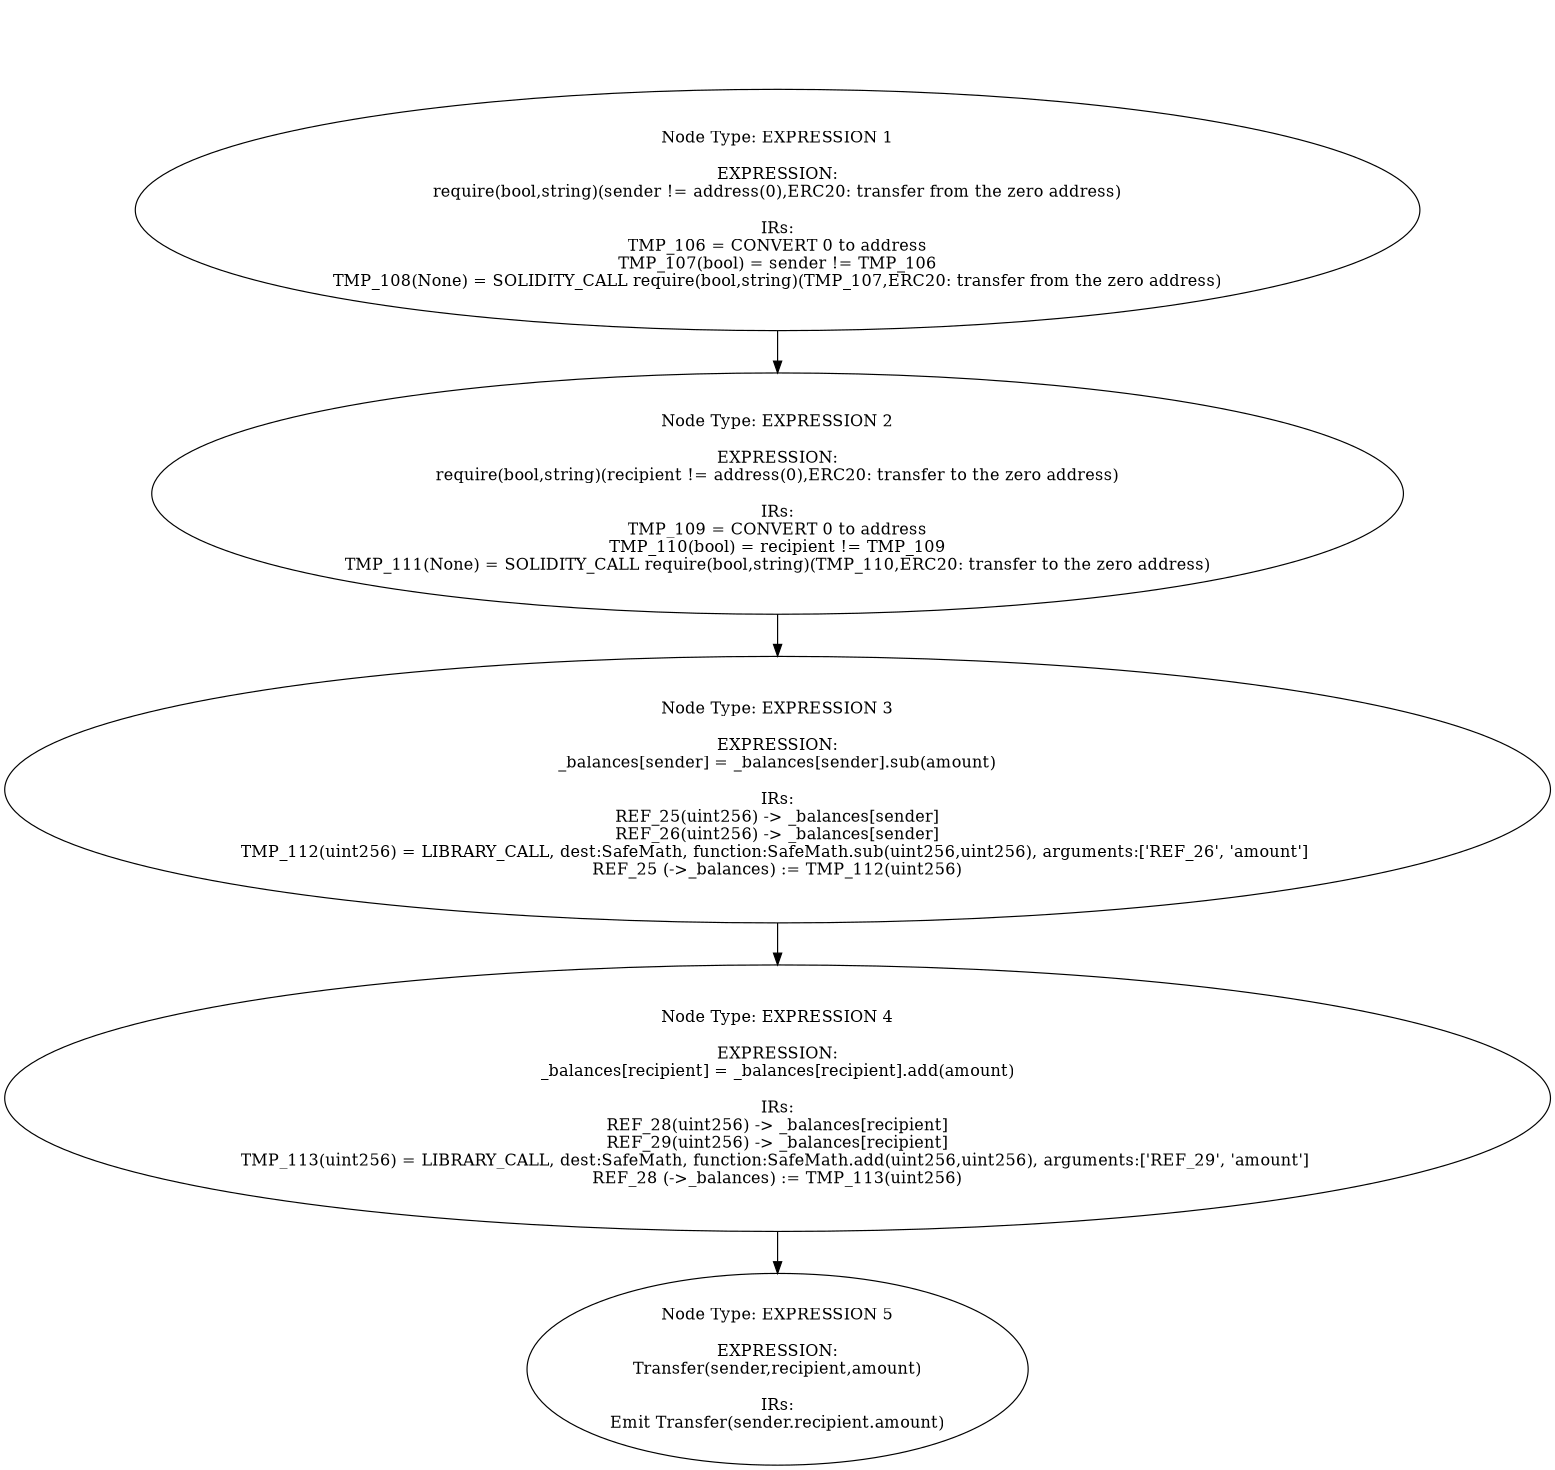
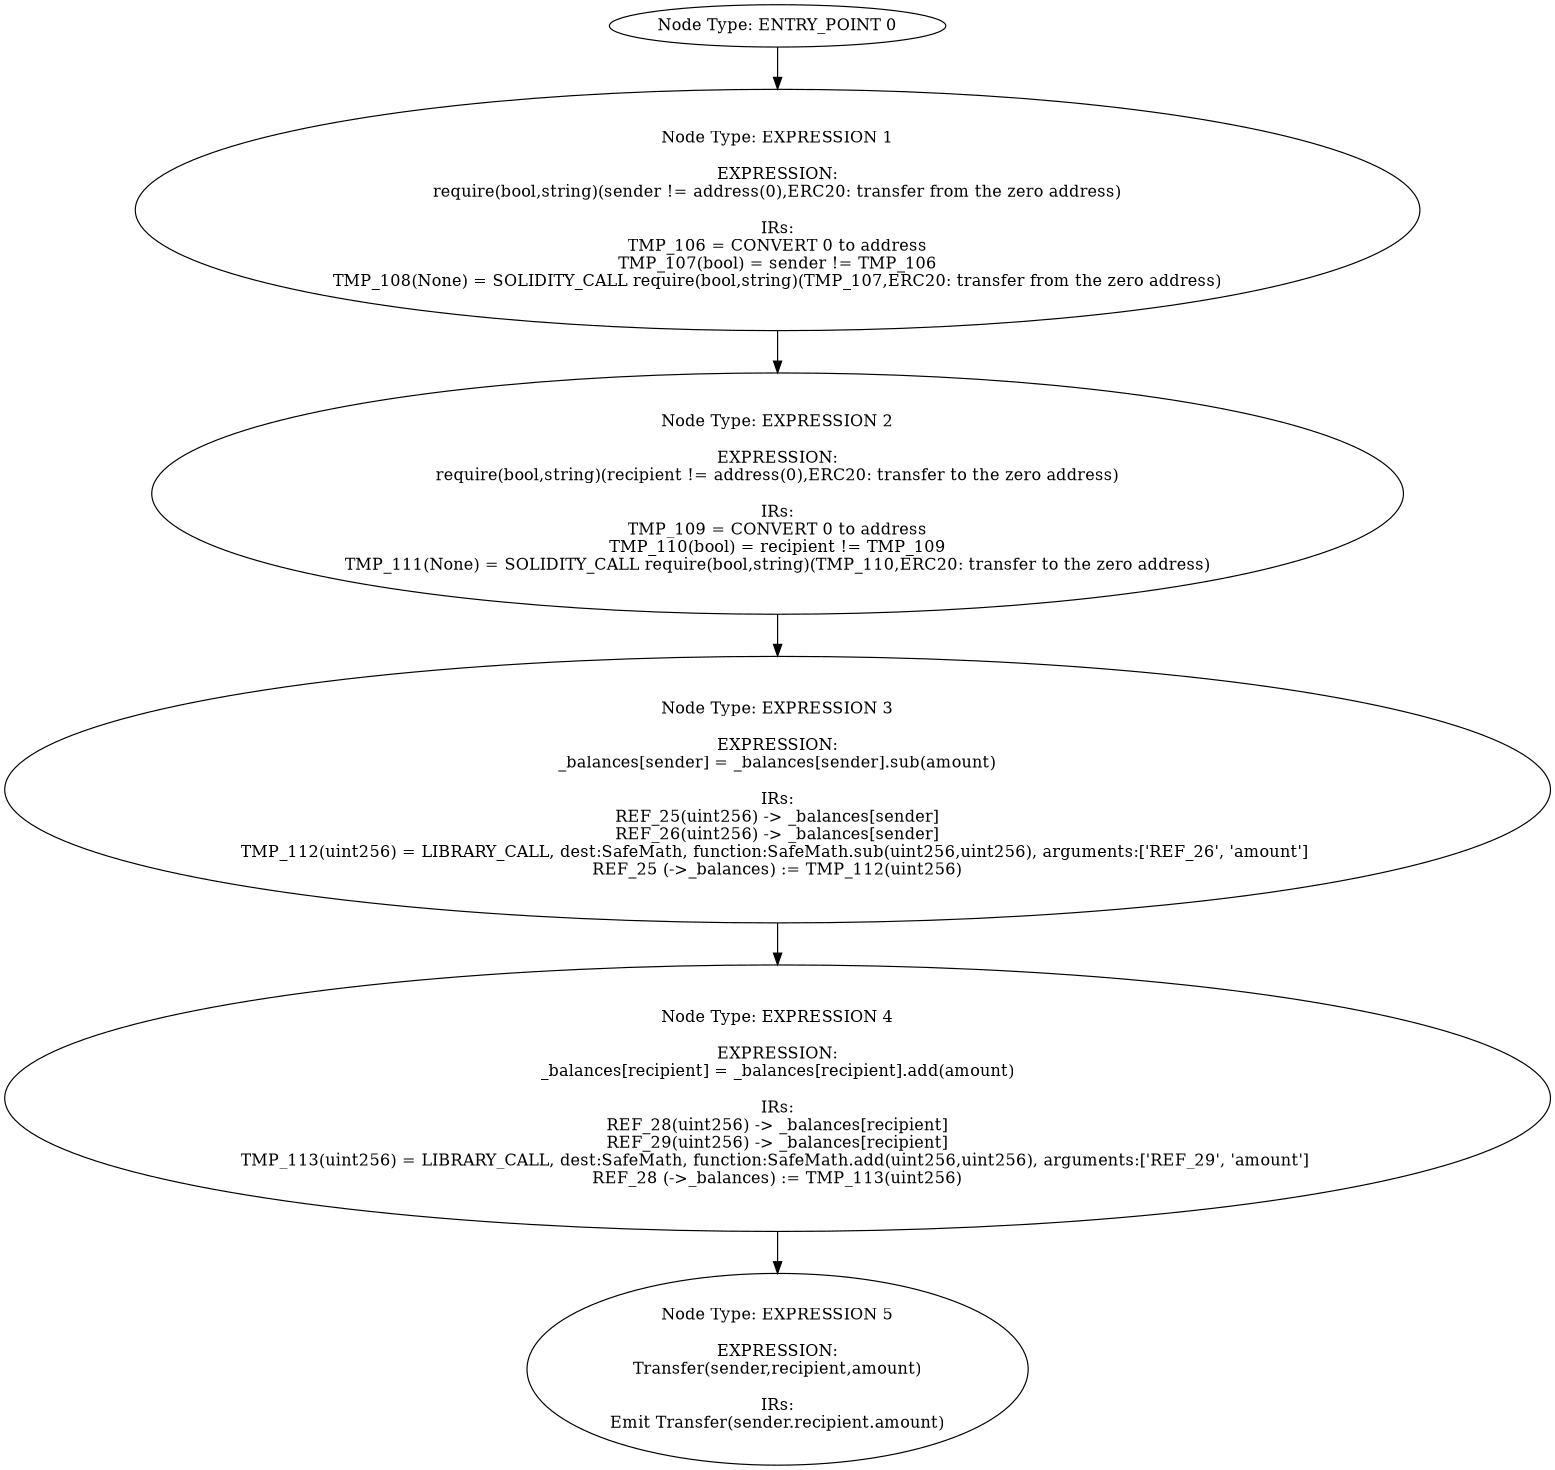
none -> (778, 26)
